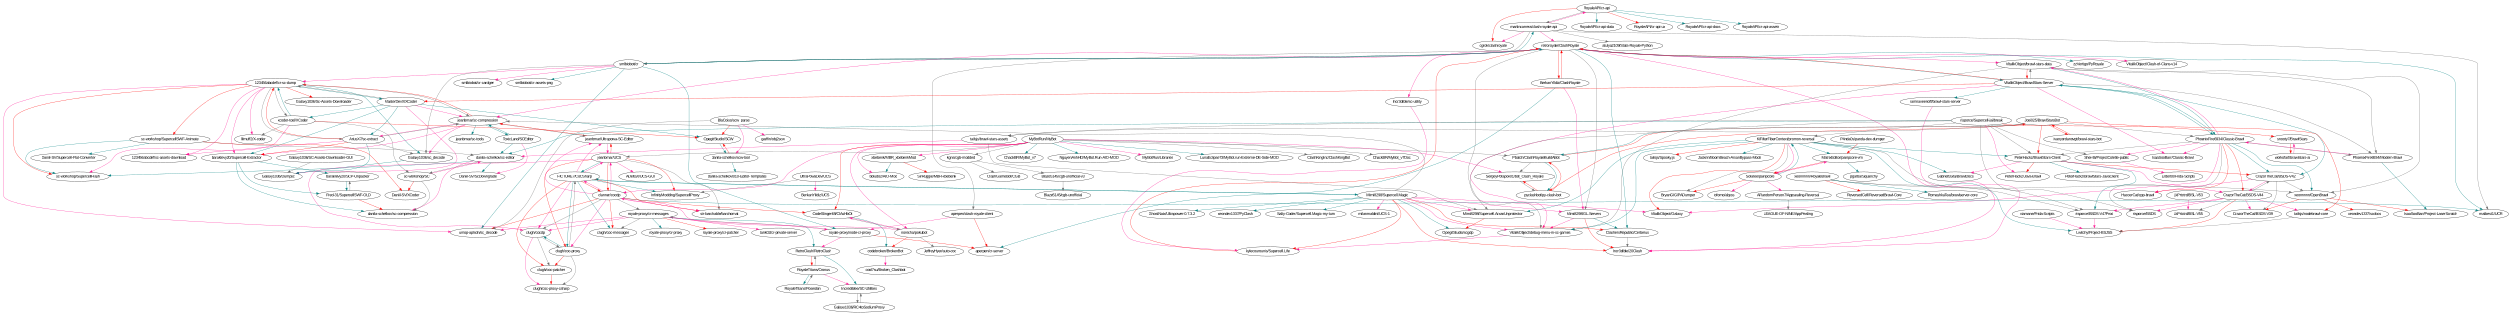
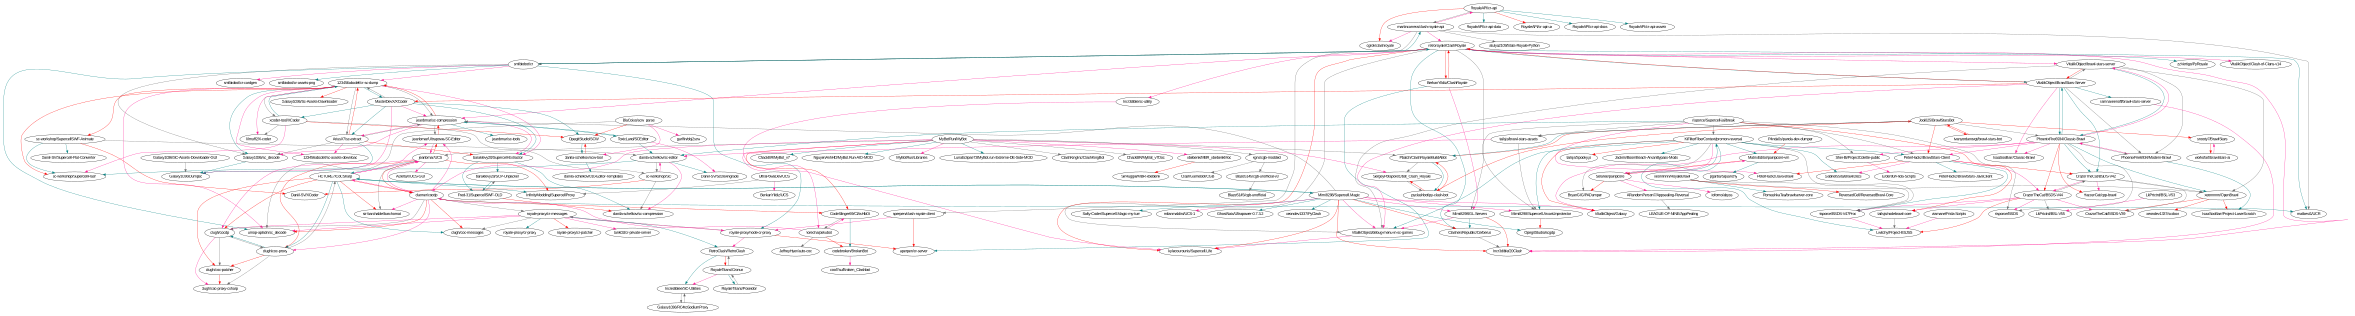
(2029, 64) -> (2091, 64)
(2127, 148) -> (1995, 148)
(883, 177) -> none
(1329, 182) -> (1178, 203)
(555, 203) -> (269, 197)
